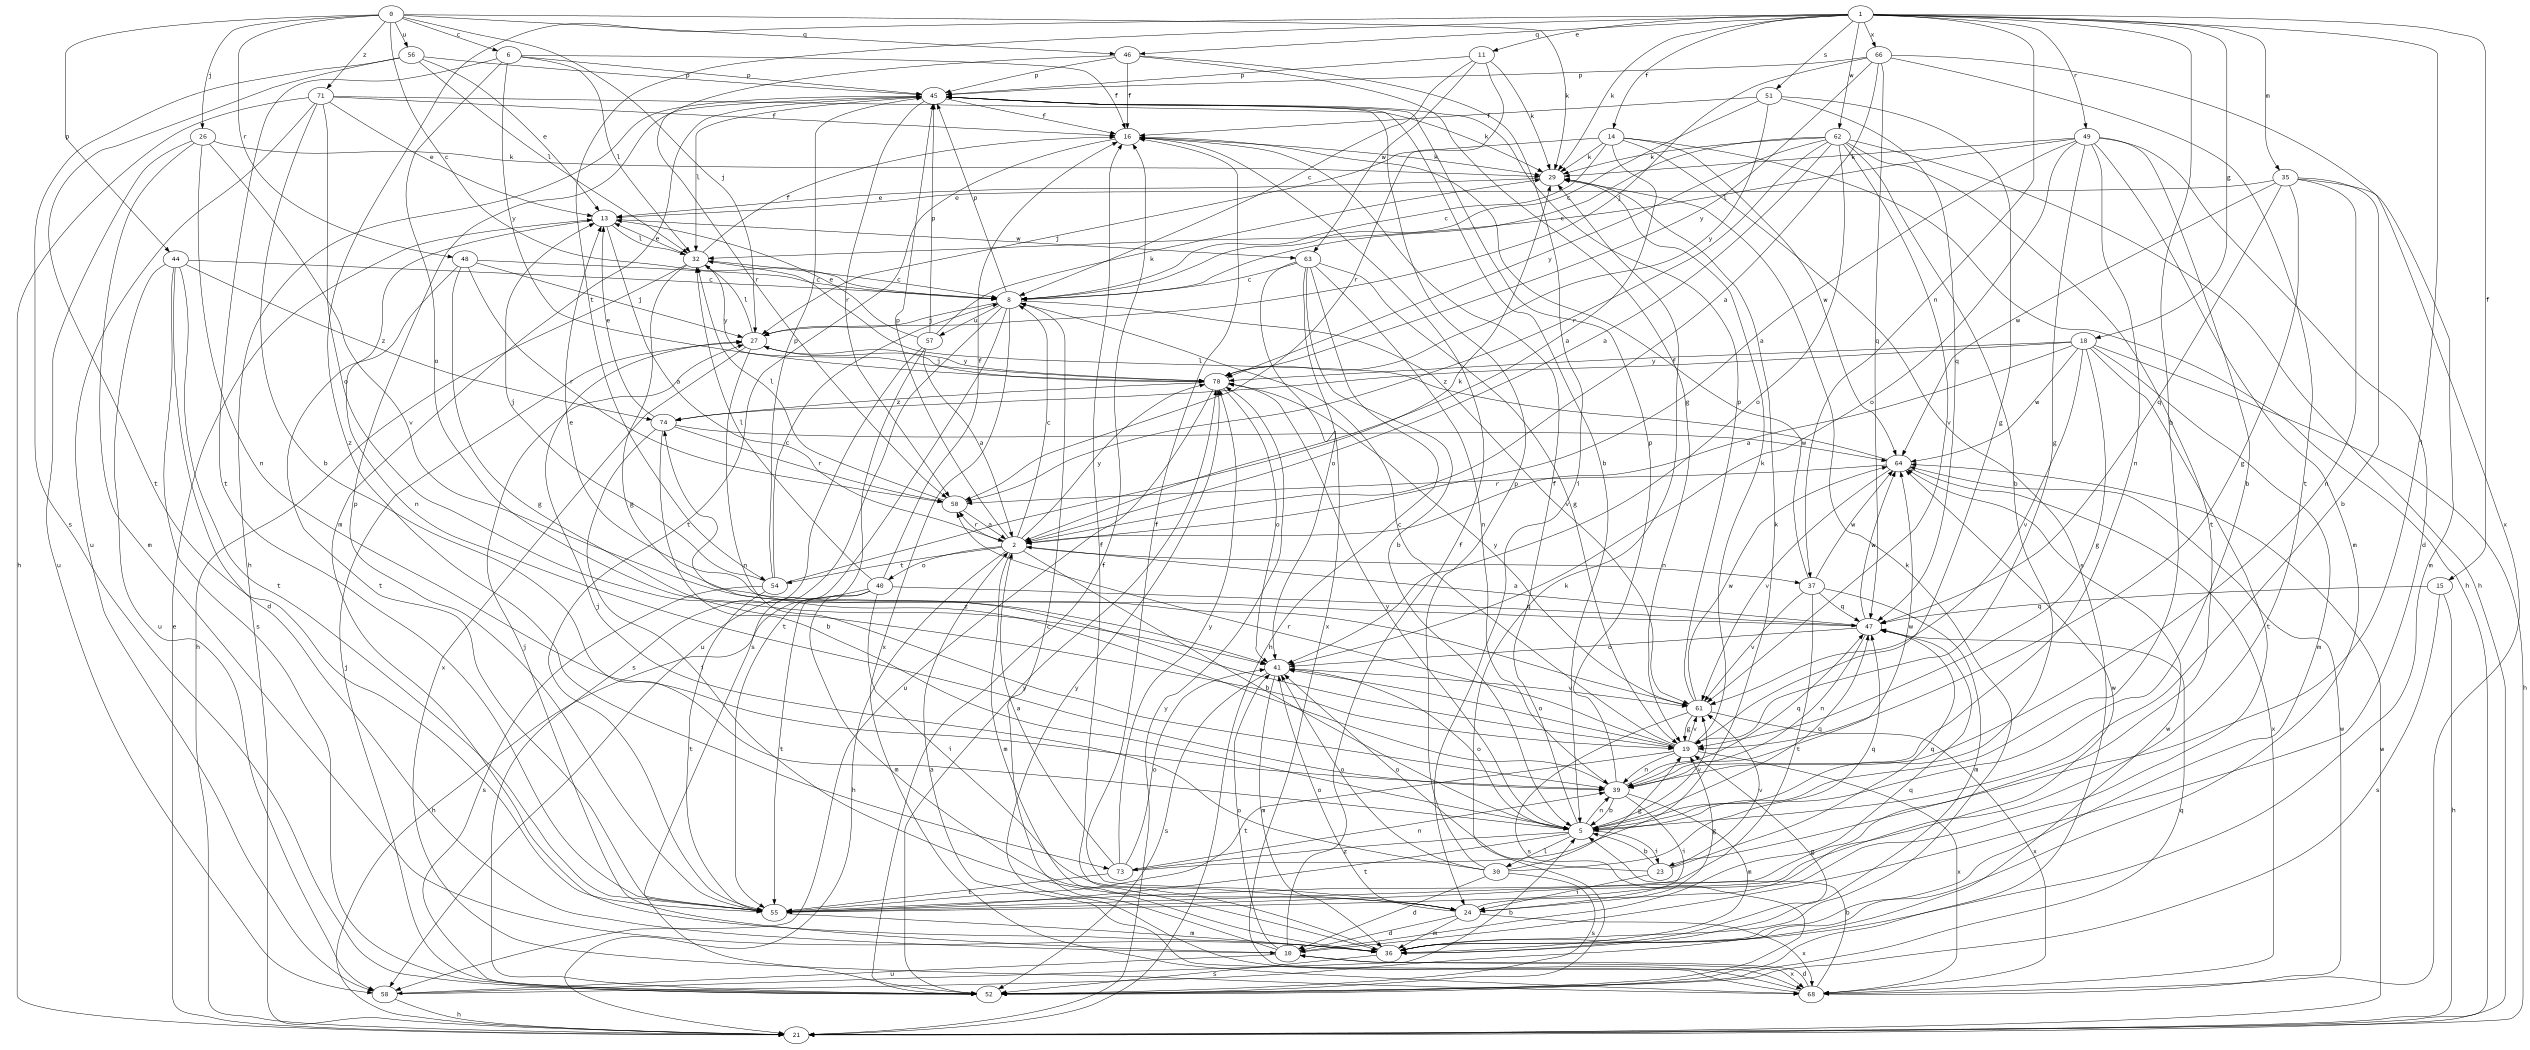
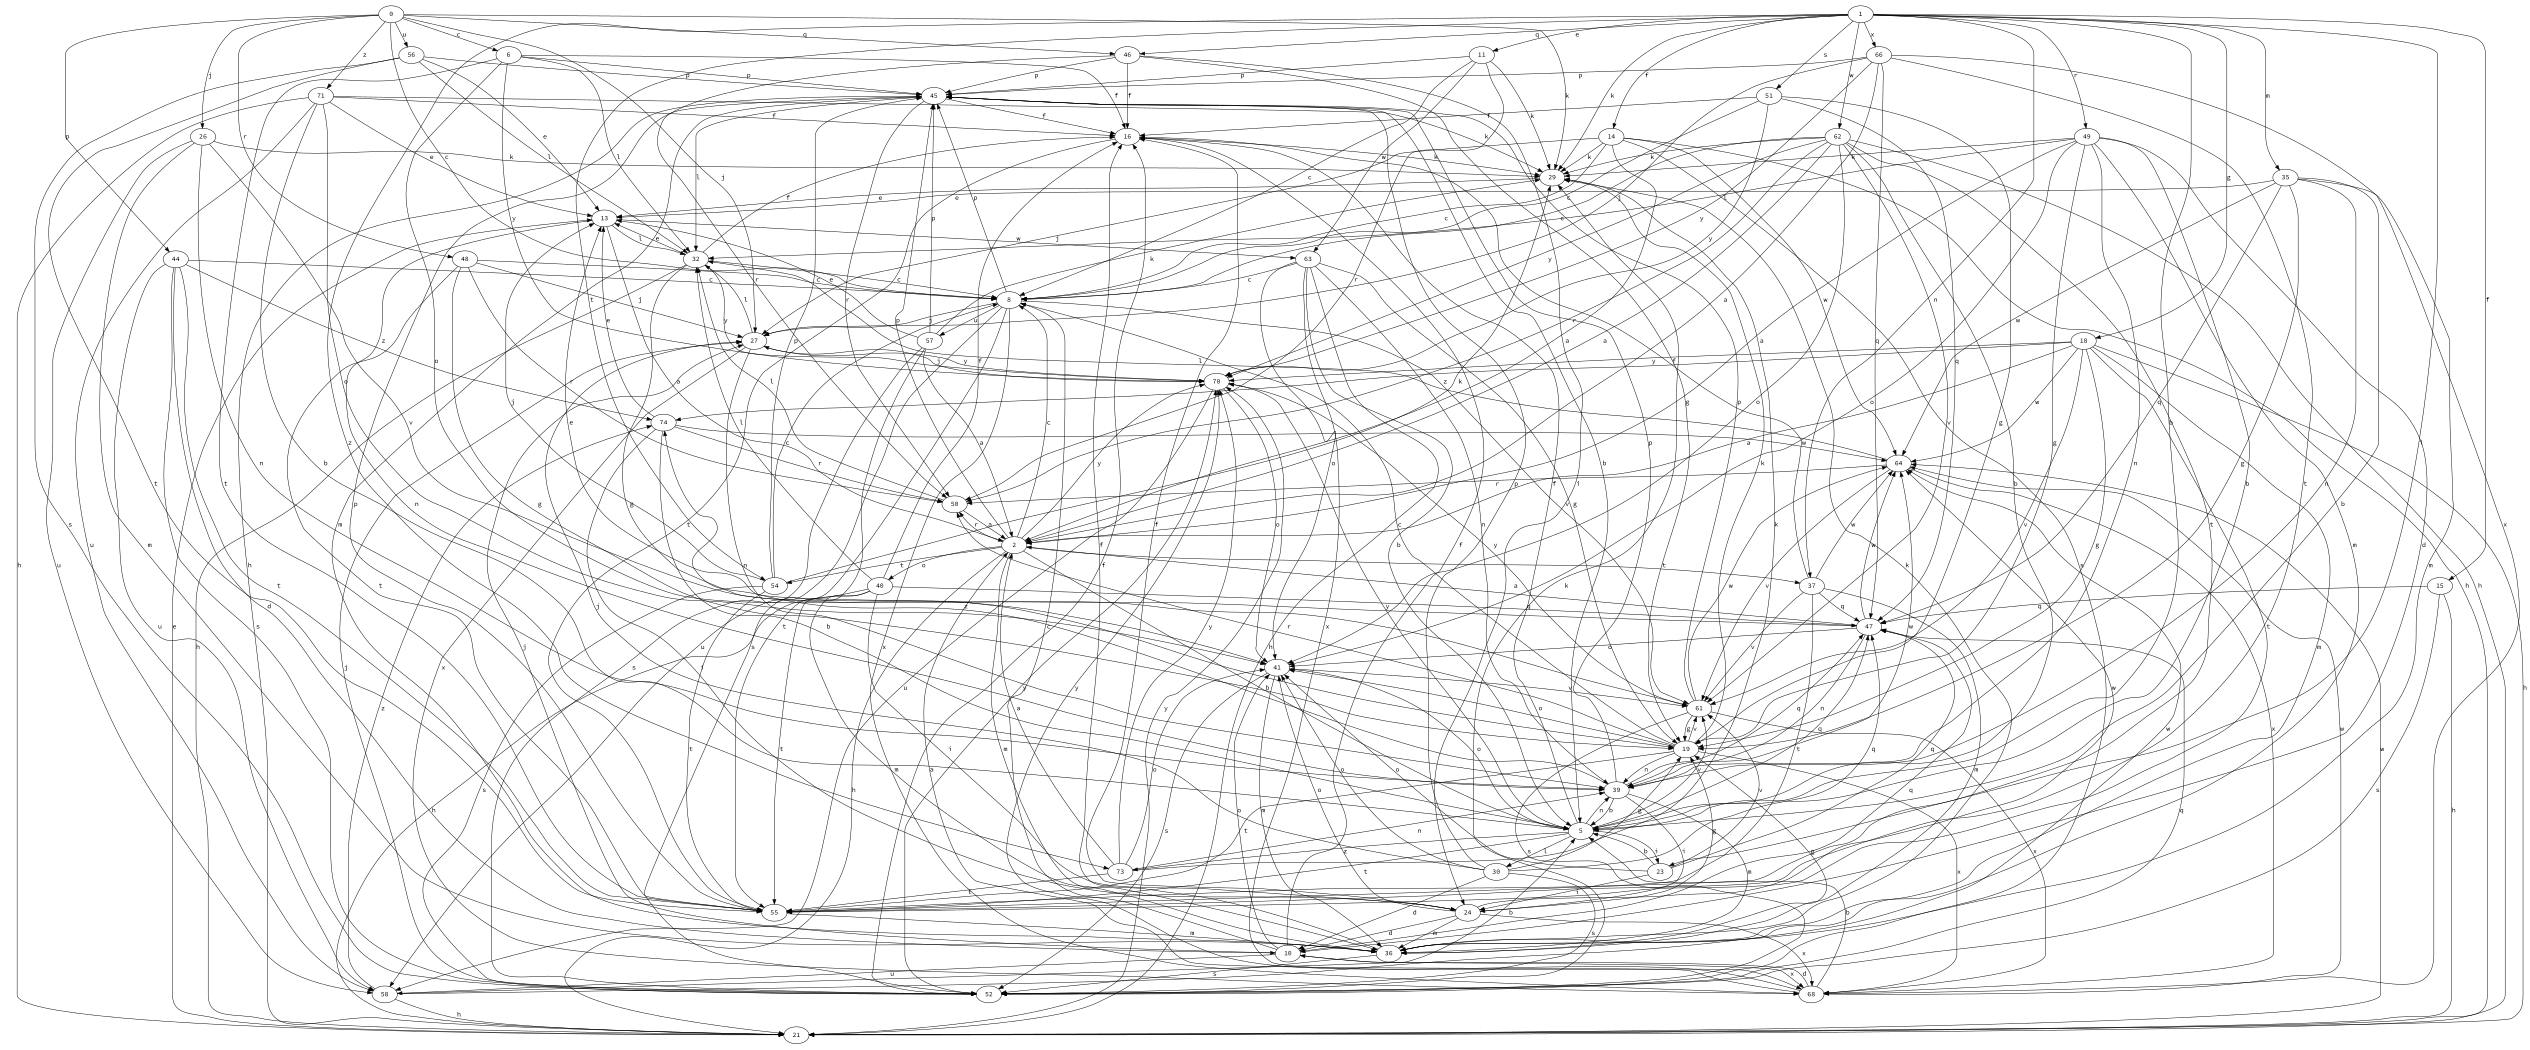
(955, 395) -> (399, 652)
(1664, 566) -> (1664, 566)
